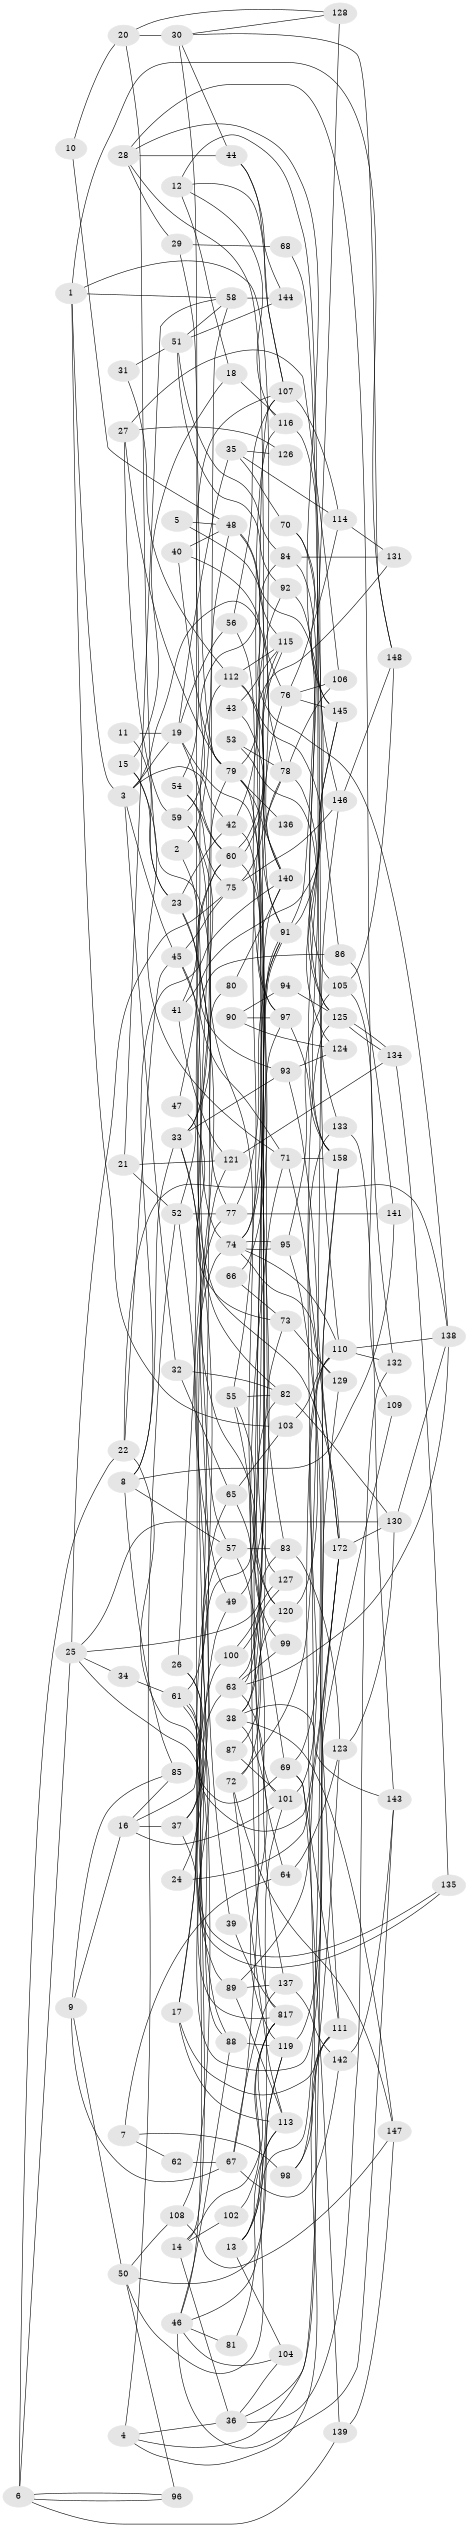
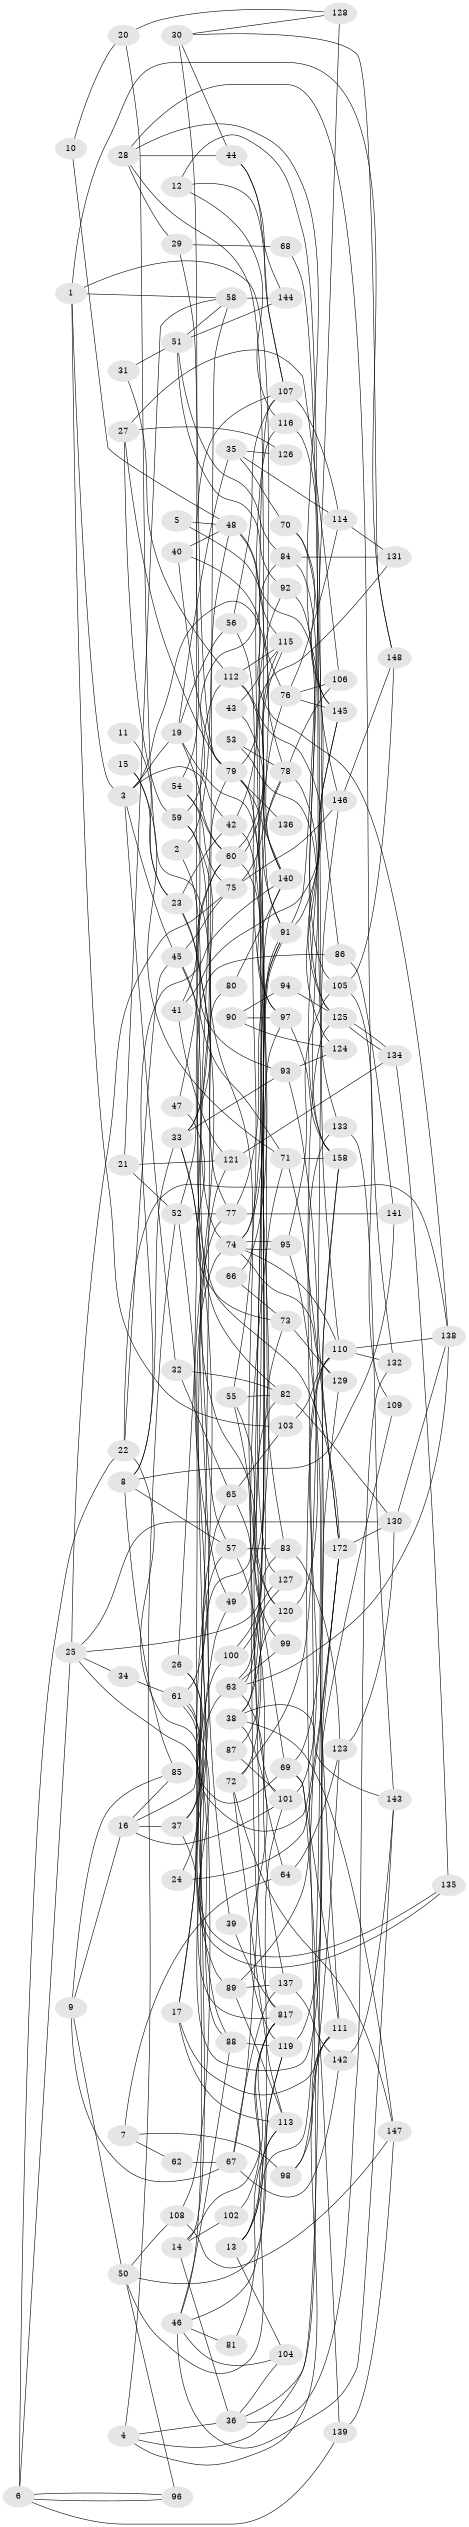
(150, 36) -> none
(231, 374) -> none
(150, 733) -> none
